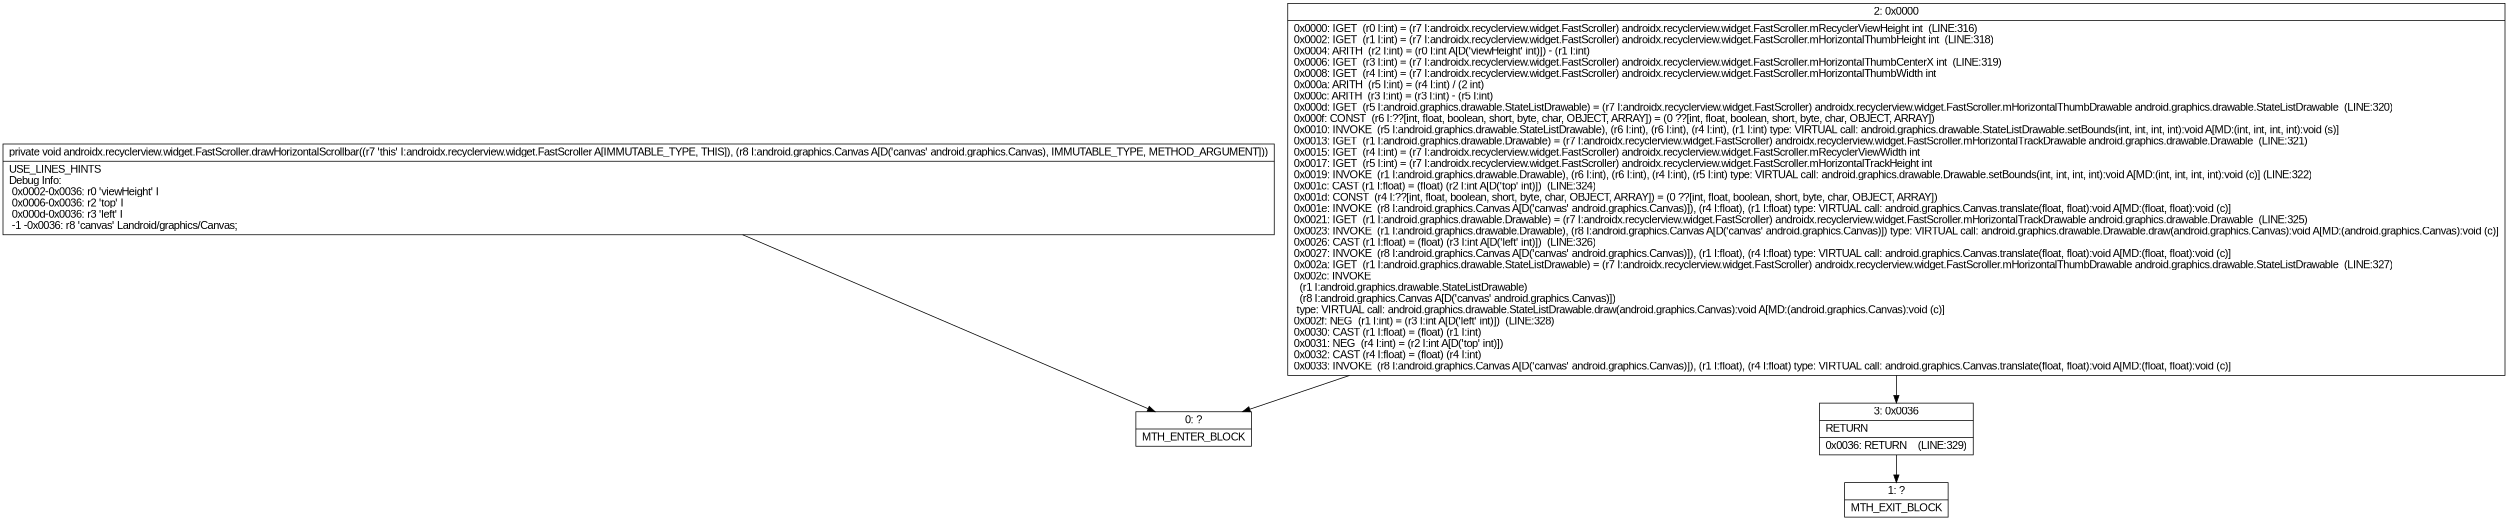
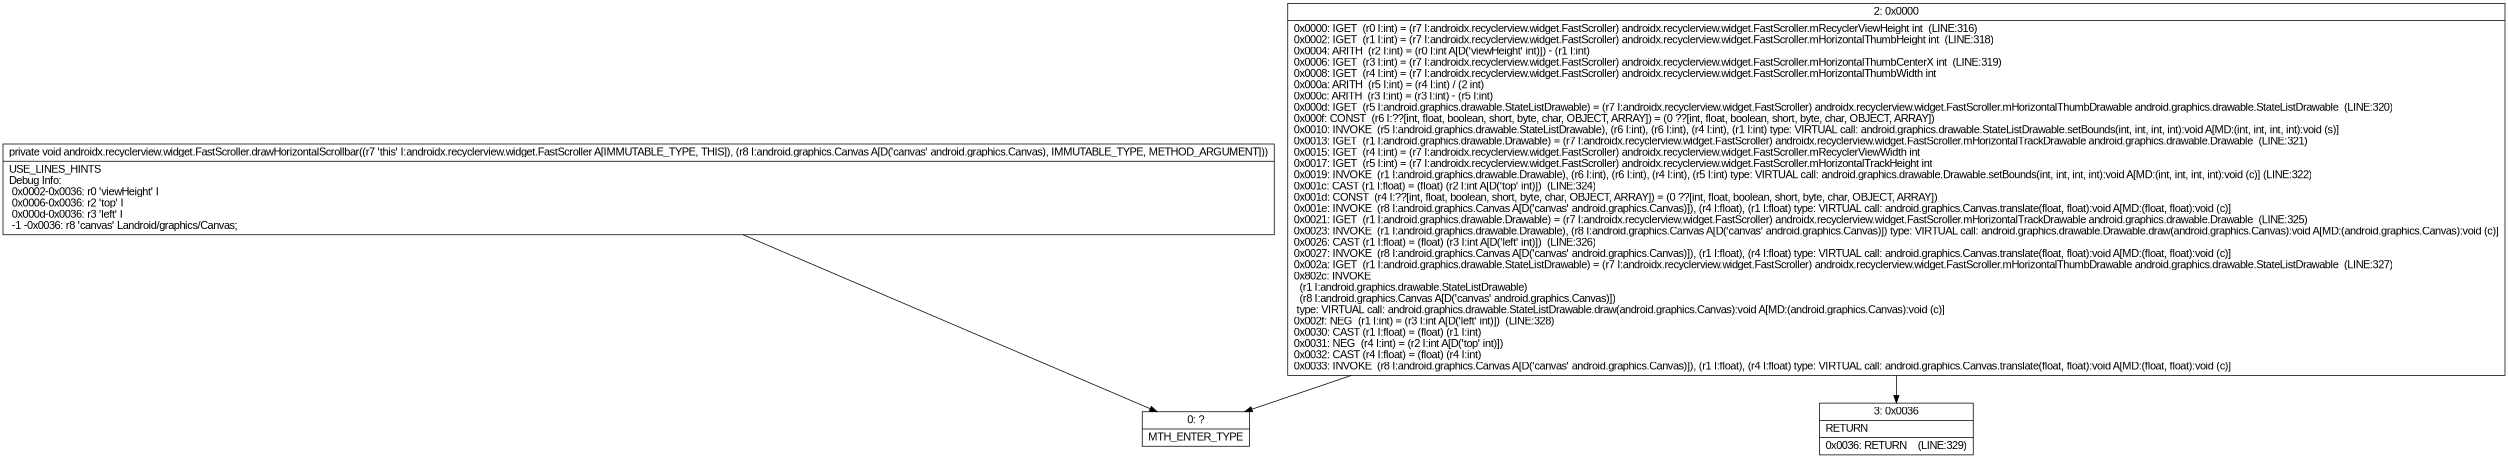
(1335, 276) -> (1335, 276)
(1194, 437) -> (1196, 437)
(1896, 500) -> none
